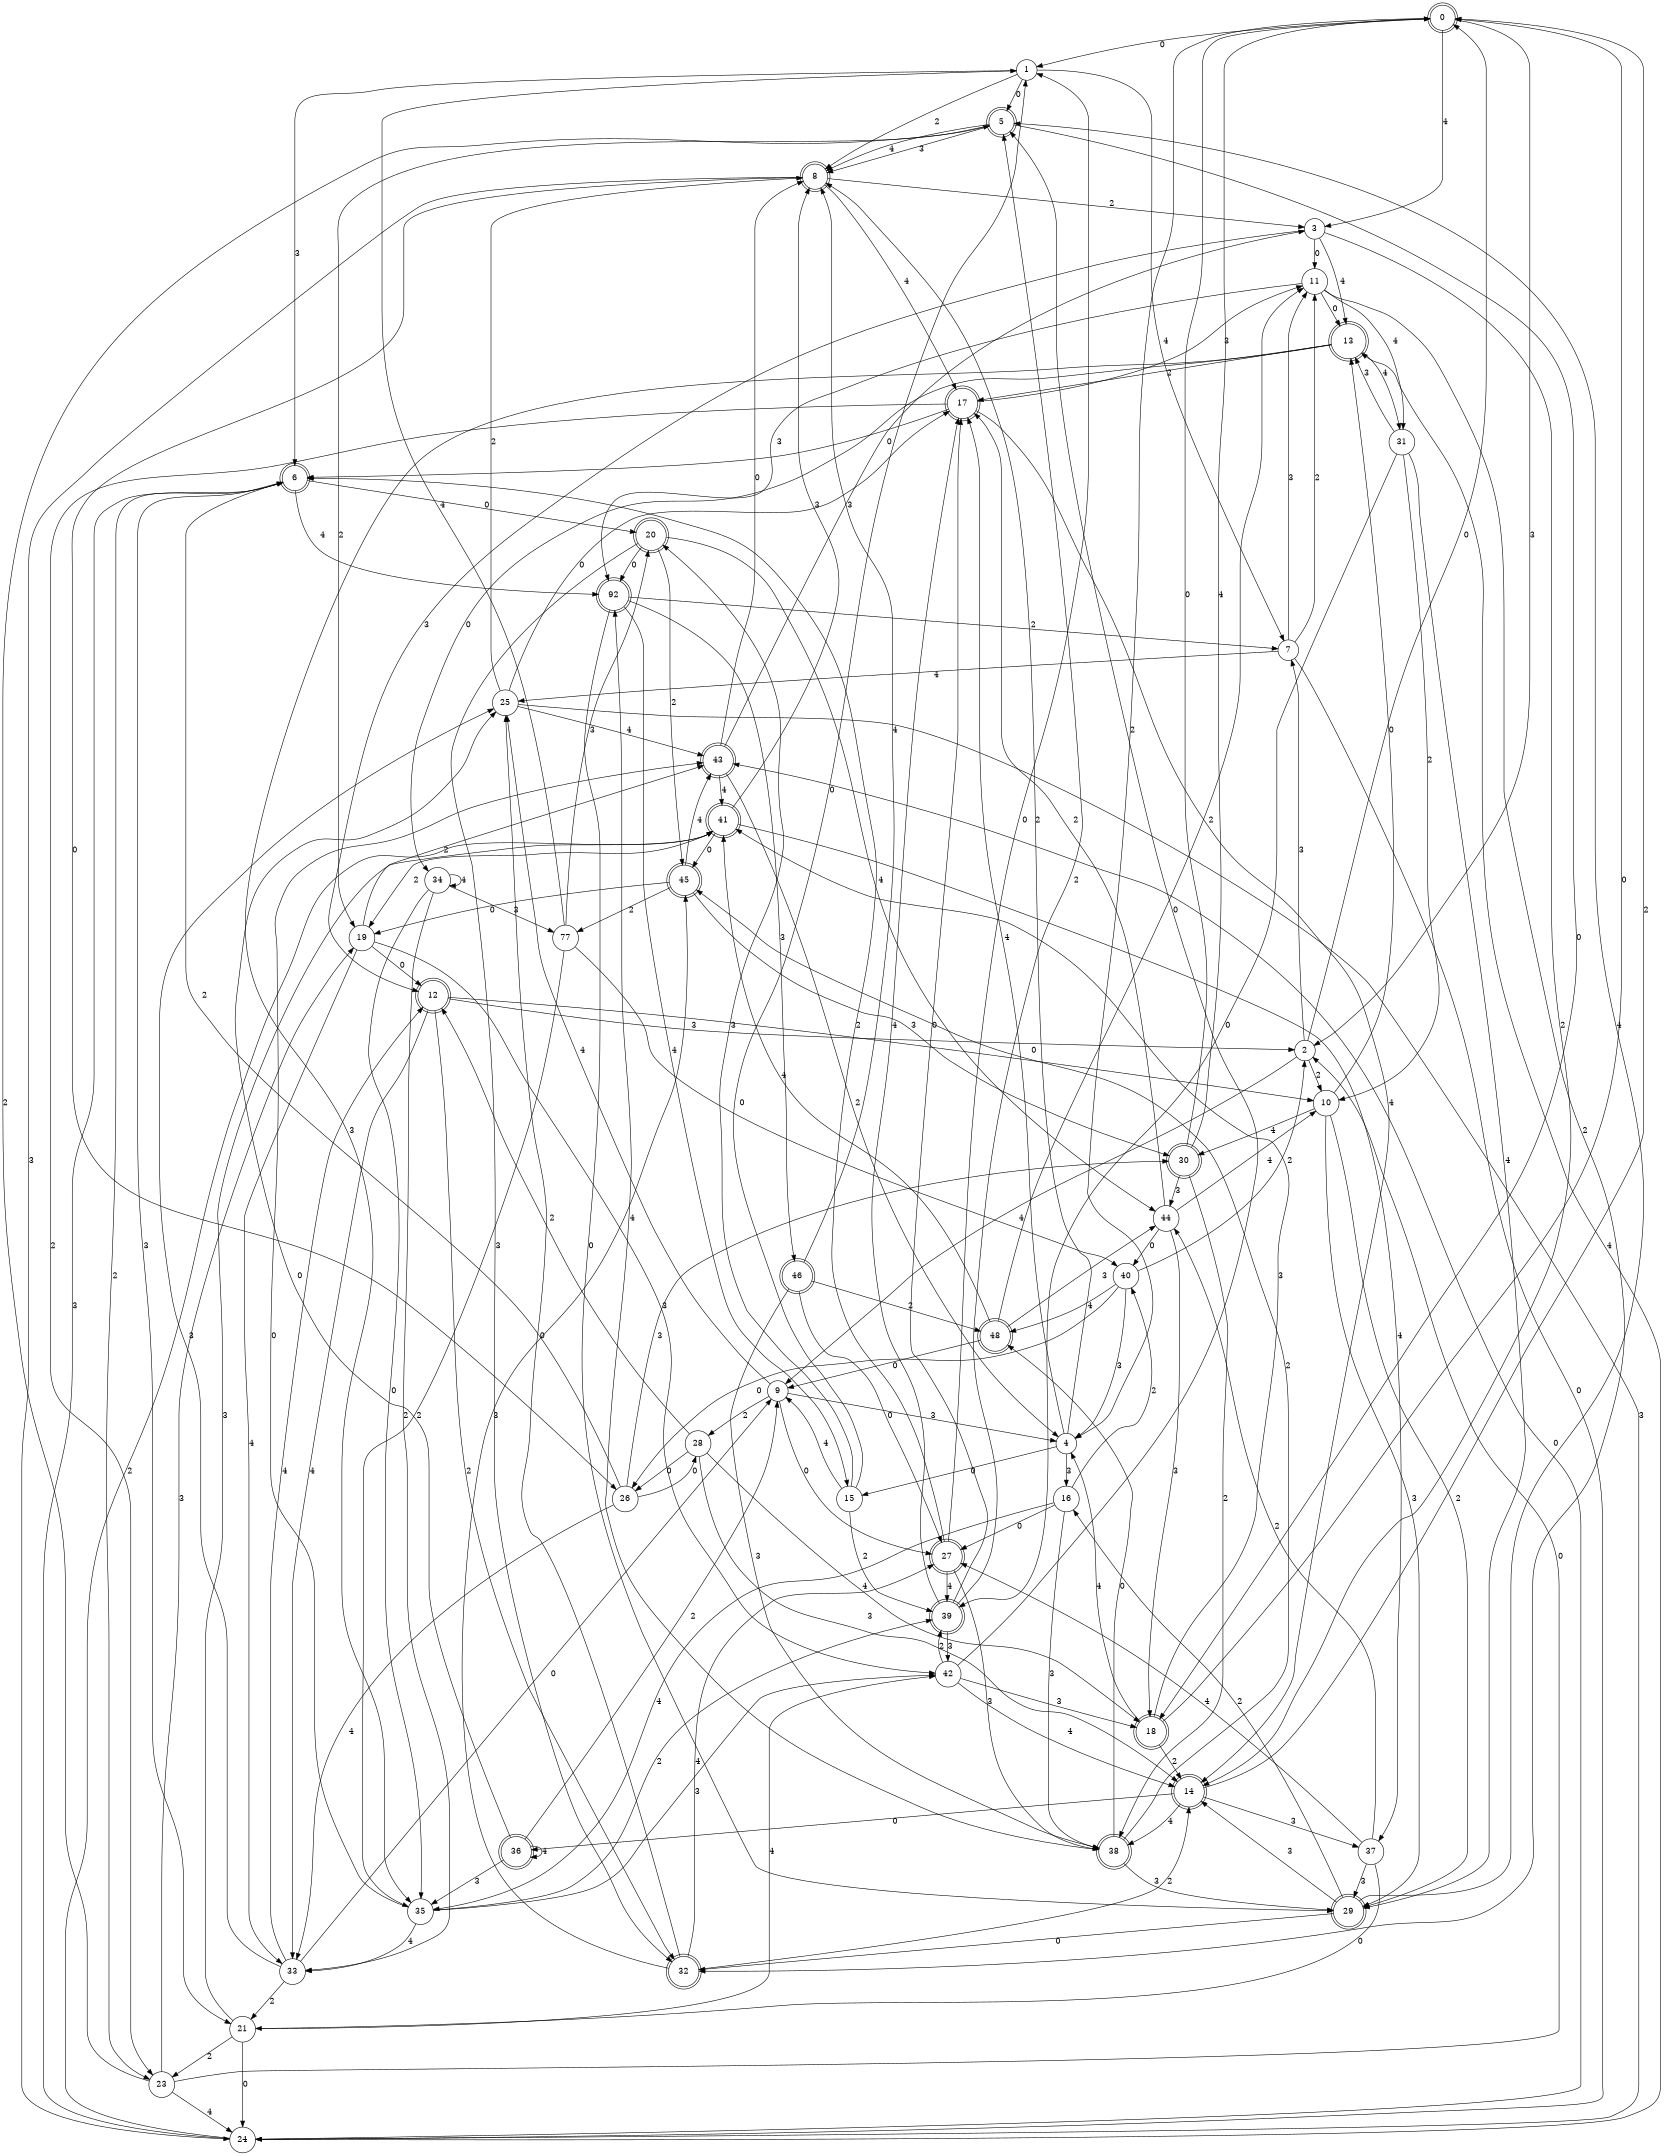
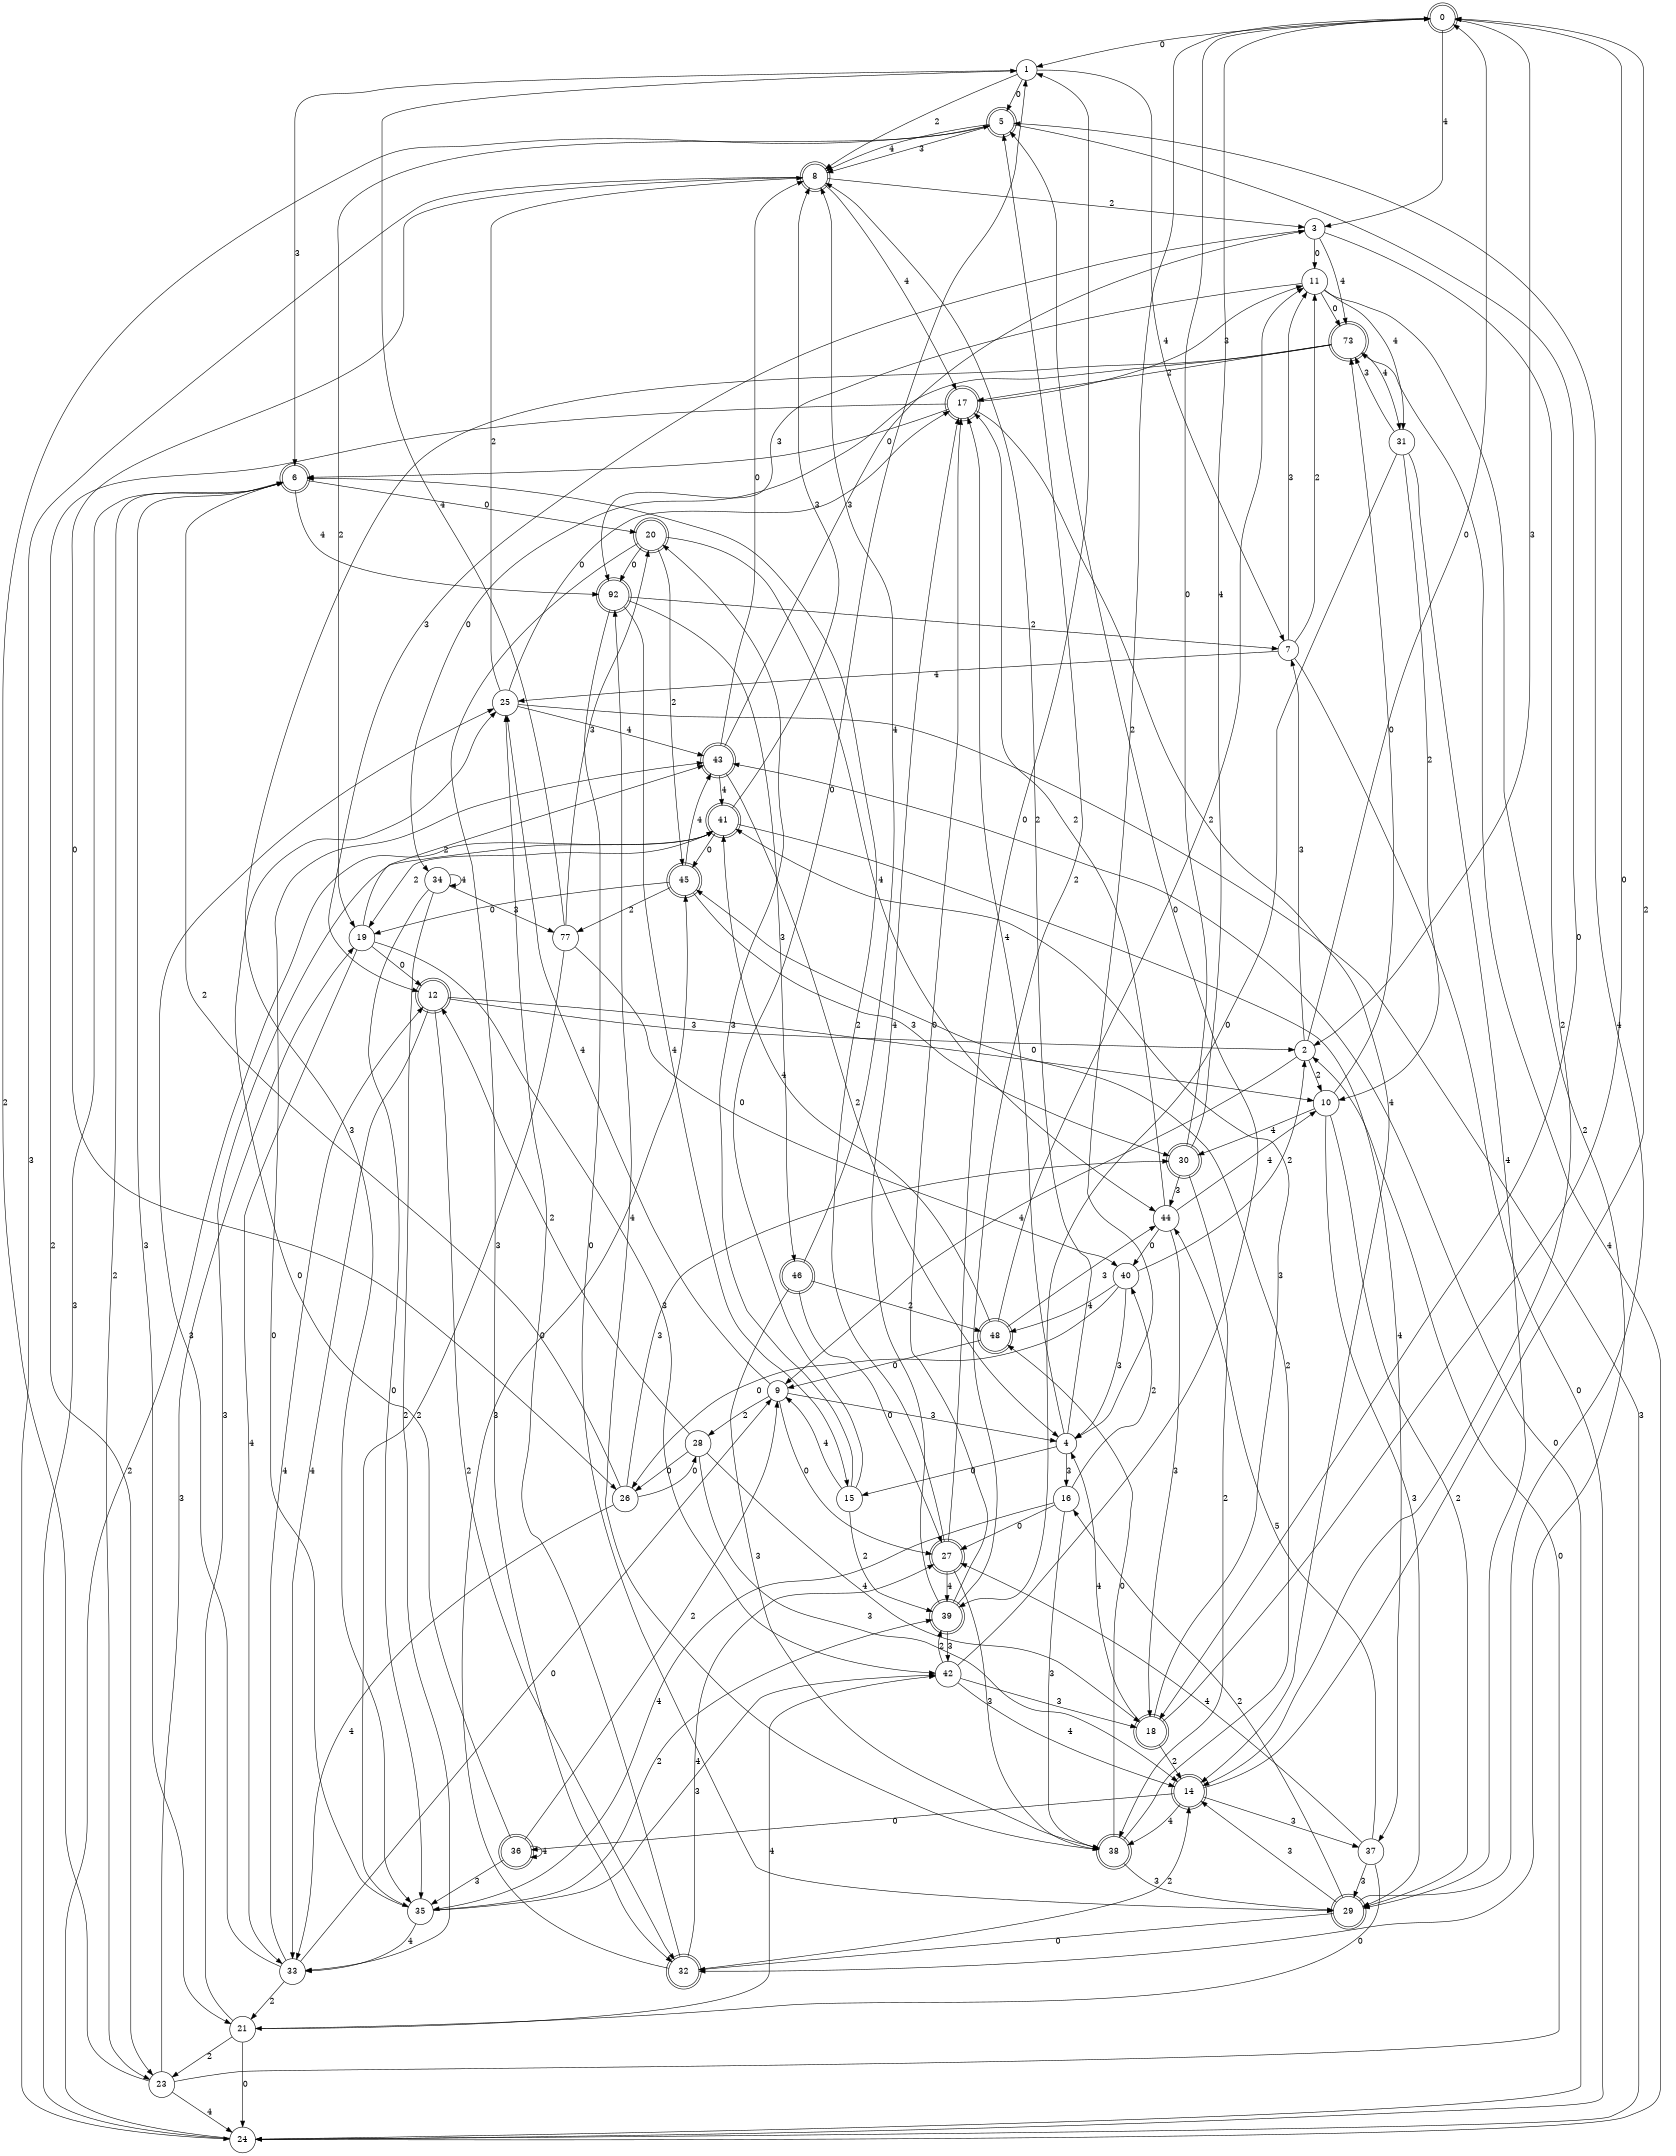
(1349, 341) -> (1349, 341)
(1277, 1527) -> (1277, 1527)
